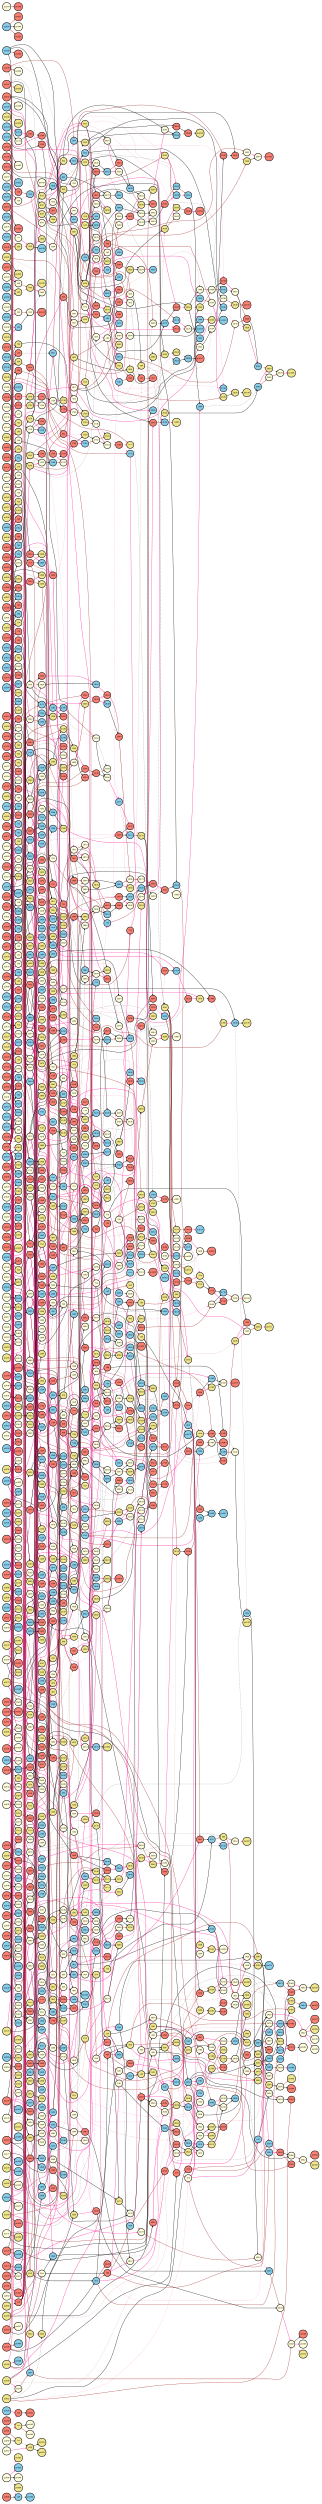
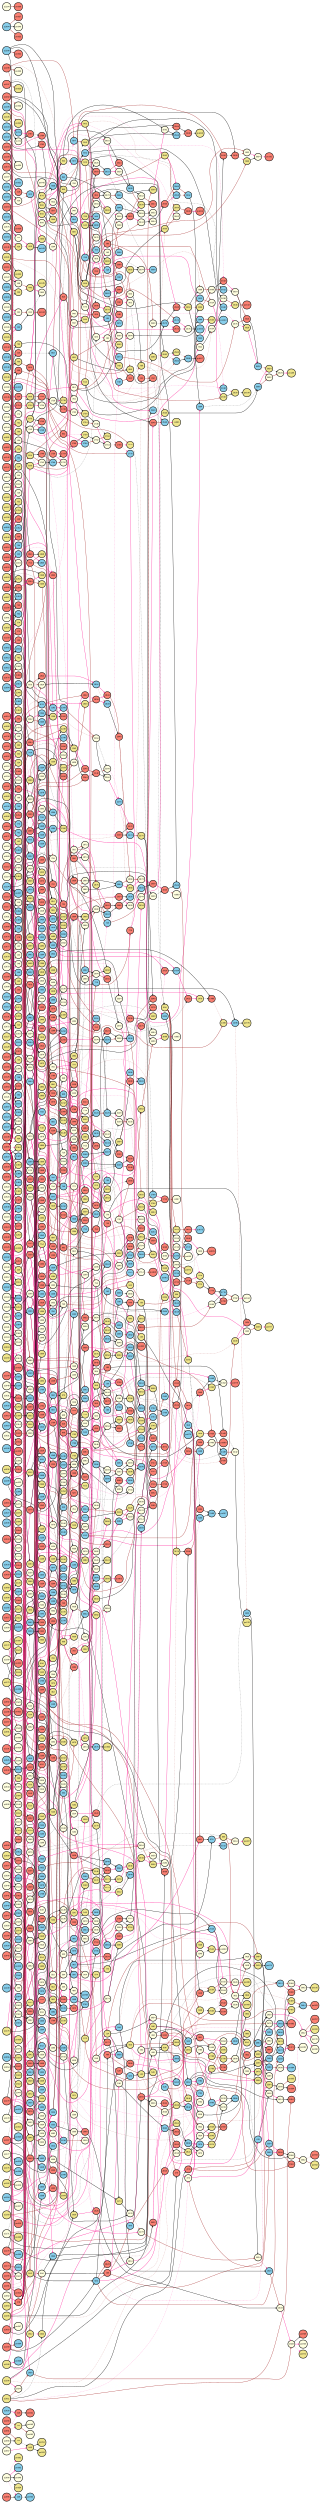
(80, 2052) -> (80, 1988)
(119, 2071) -> (119, 2071)
